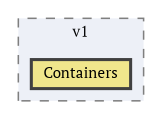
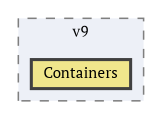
(81, 33) -> (81, 33)
